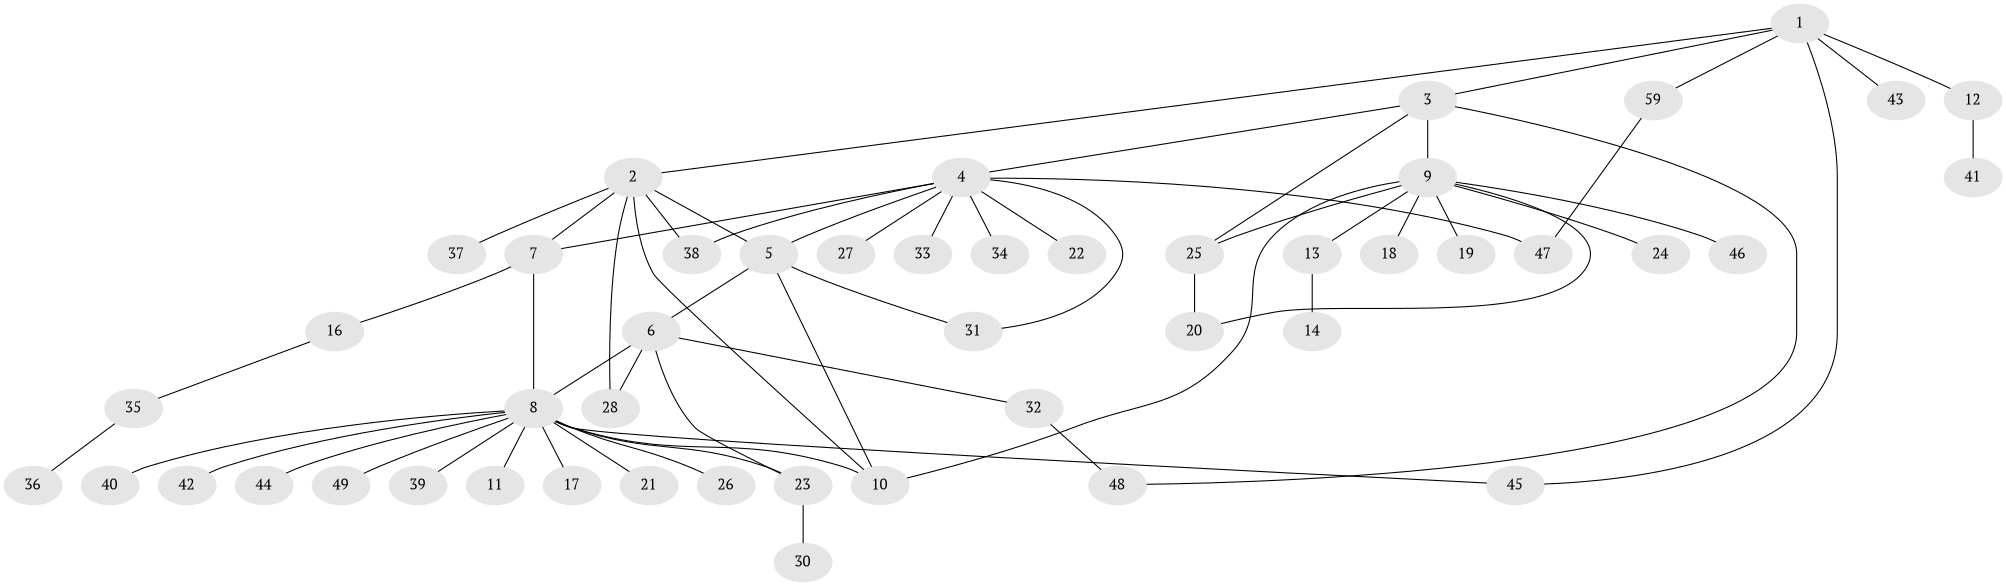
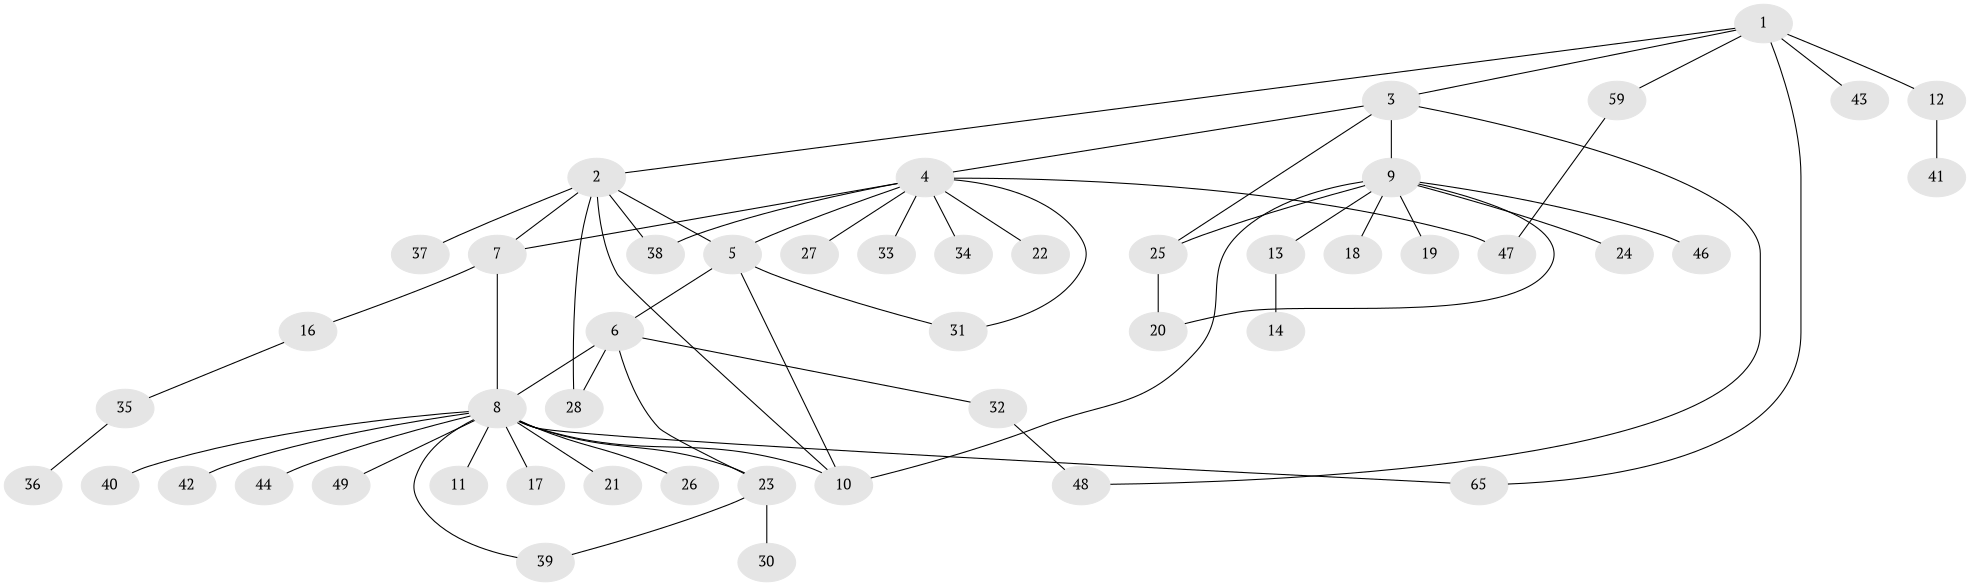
(1515, 486) -> (1479, 486)
none -> (659, 529)
